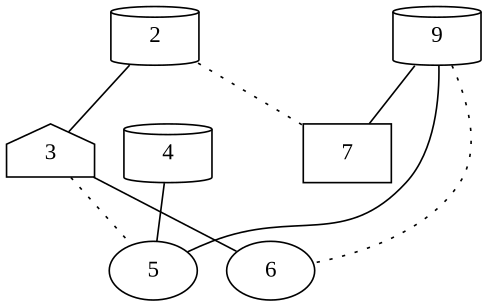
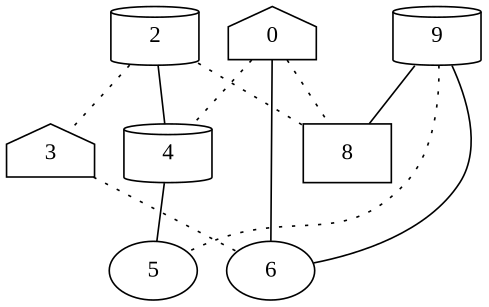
none -> (272, 36)
none -> (161, 95)
(99, 98) -> (99, 98)
(347, 153) -> (347, 153)
(444, 202) -> (444, 202)
(101, 211) -> none
(362, 215) -> (362, 215)
(172, 218) -> (172, 218)
